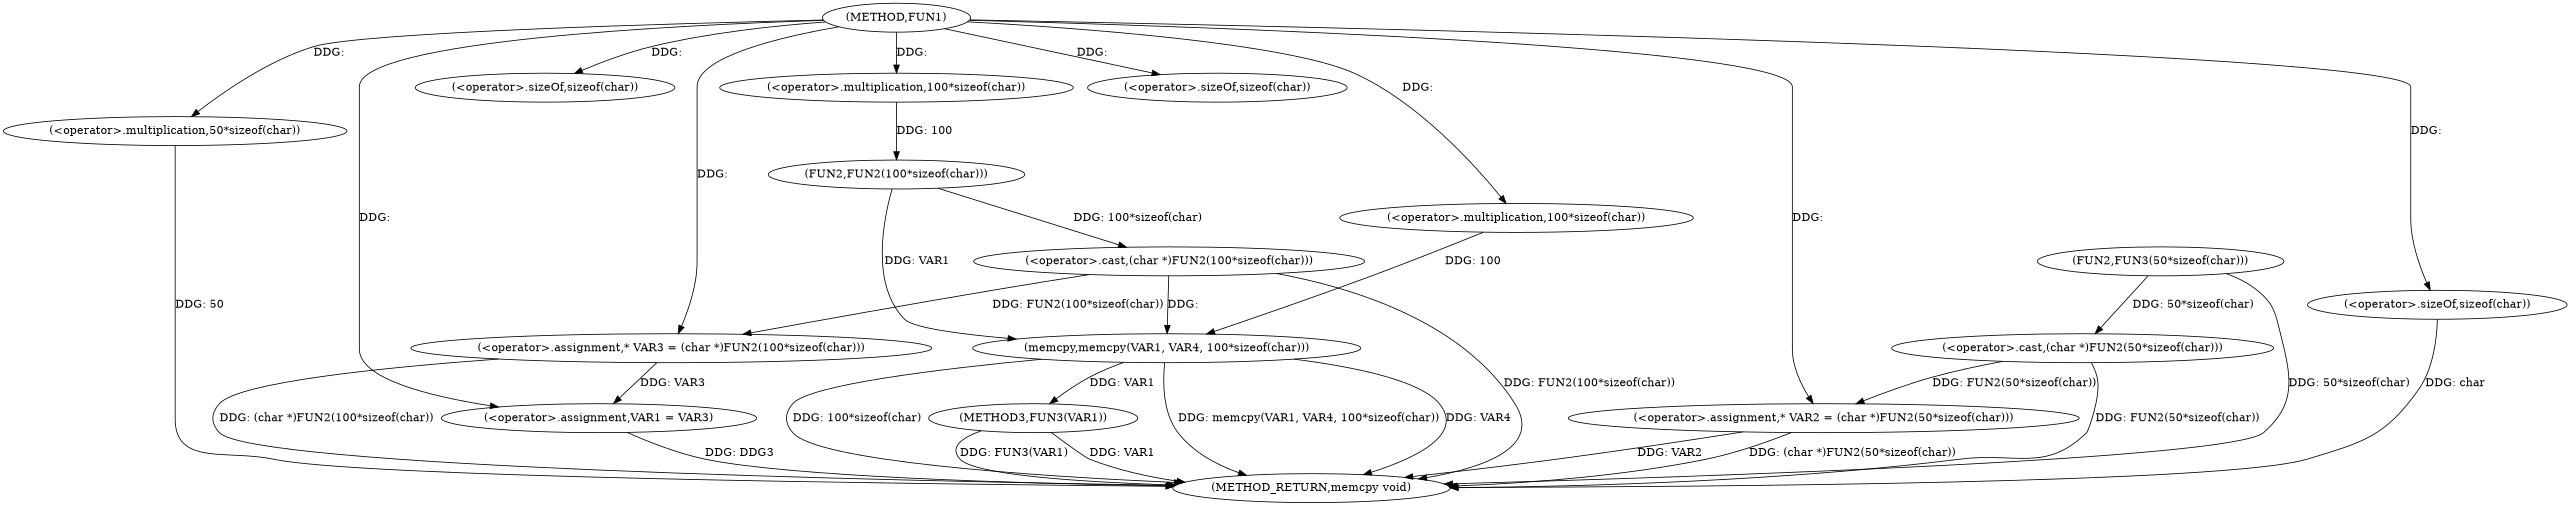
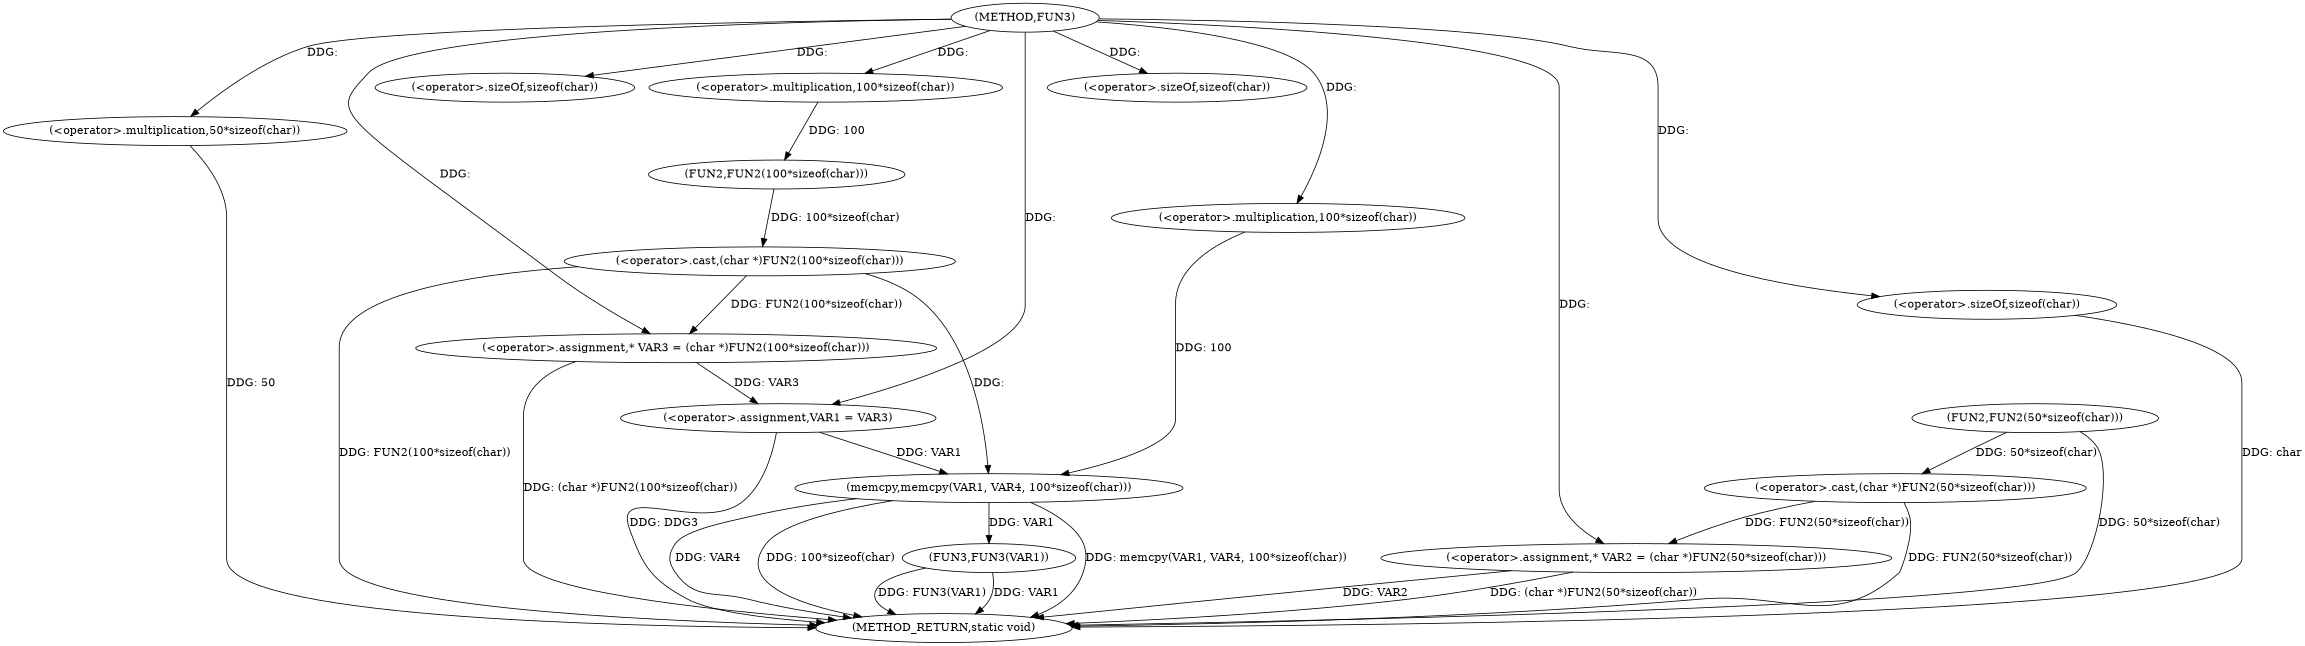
(896, 18) -> (1025, 18)
(2161, 261) -> (2035, 418)
(892, 302) -> (879, 452)
(1033, 418) -> (989, 558)
(1311, 488) -> (944, 628)
